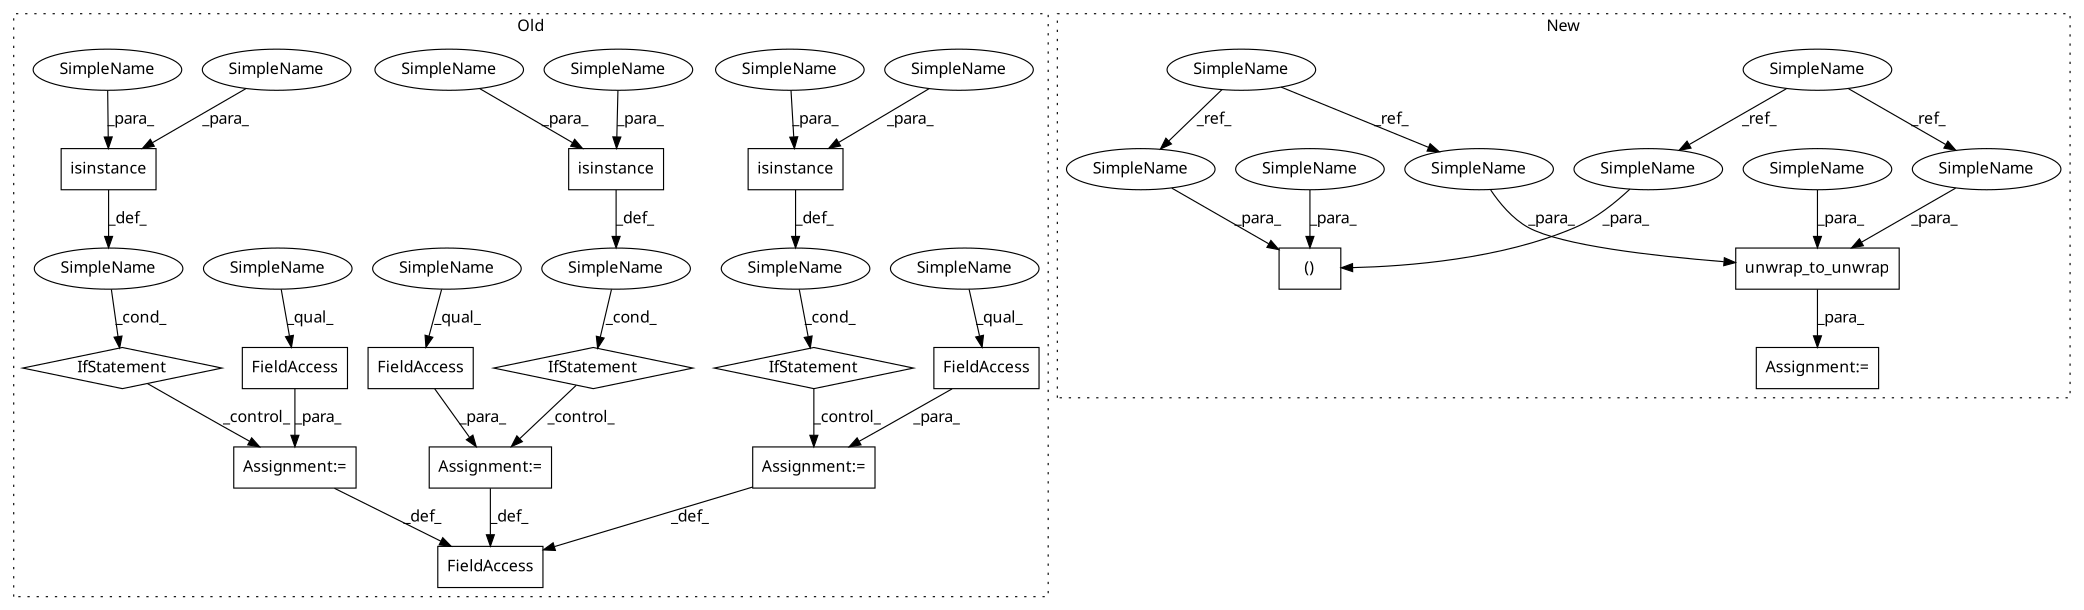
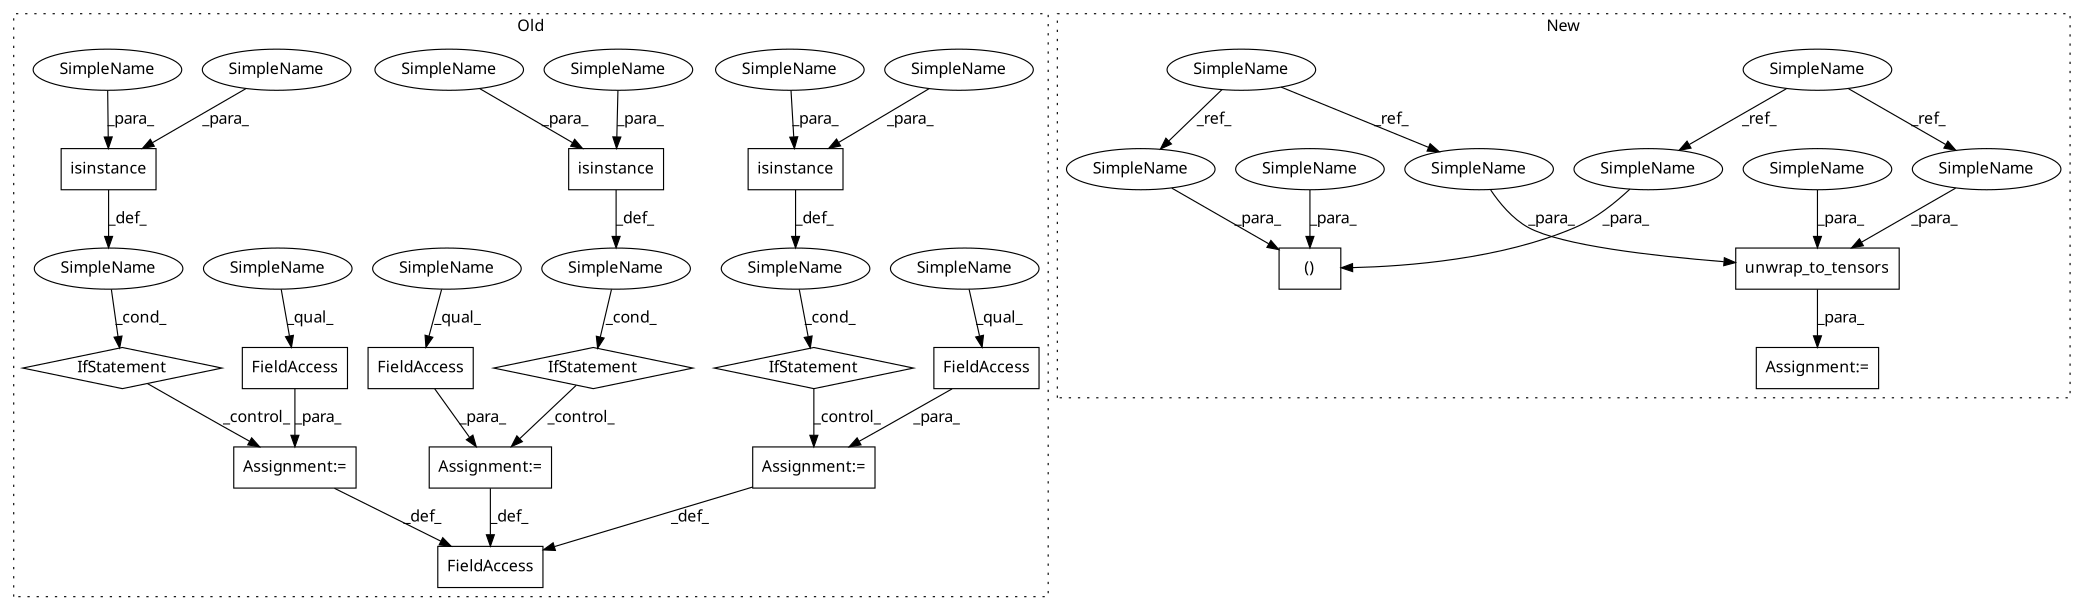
(1817, 269) -> (1817, 269)
